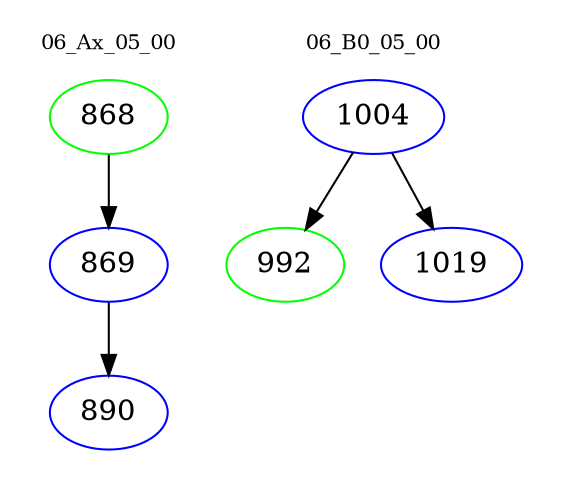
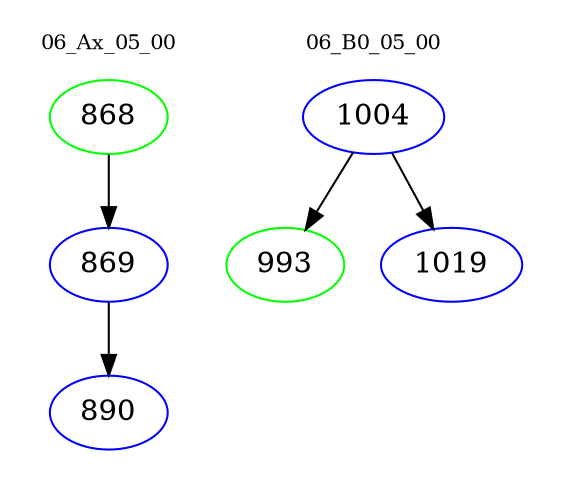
(285, 265) -> (285, 265)
